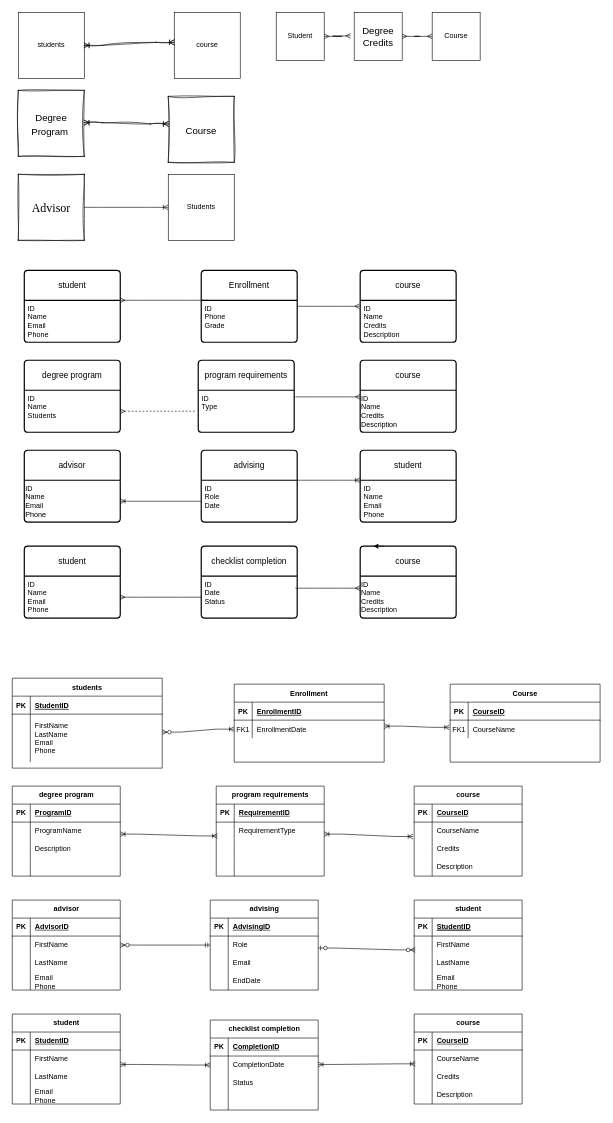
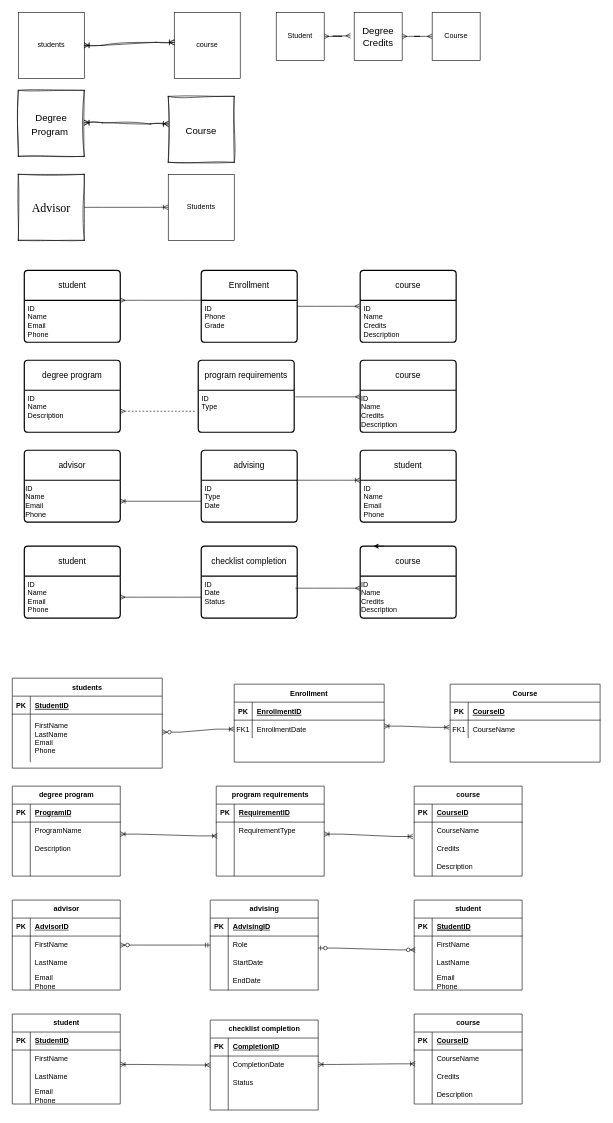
(44, 407) -> (48, 407)
(213, 497) -> (213, 497)
(241, 963) -> (251, 963)
